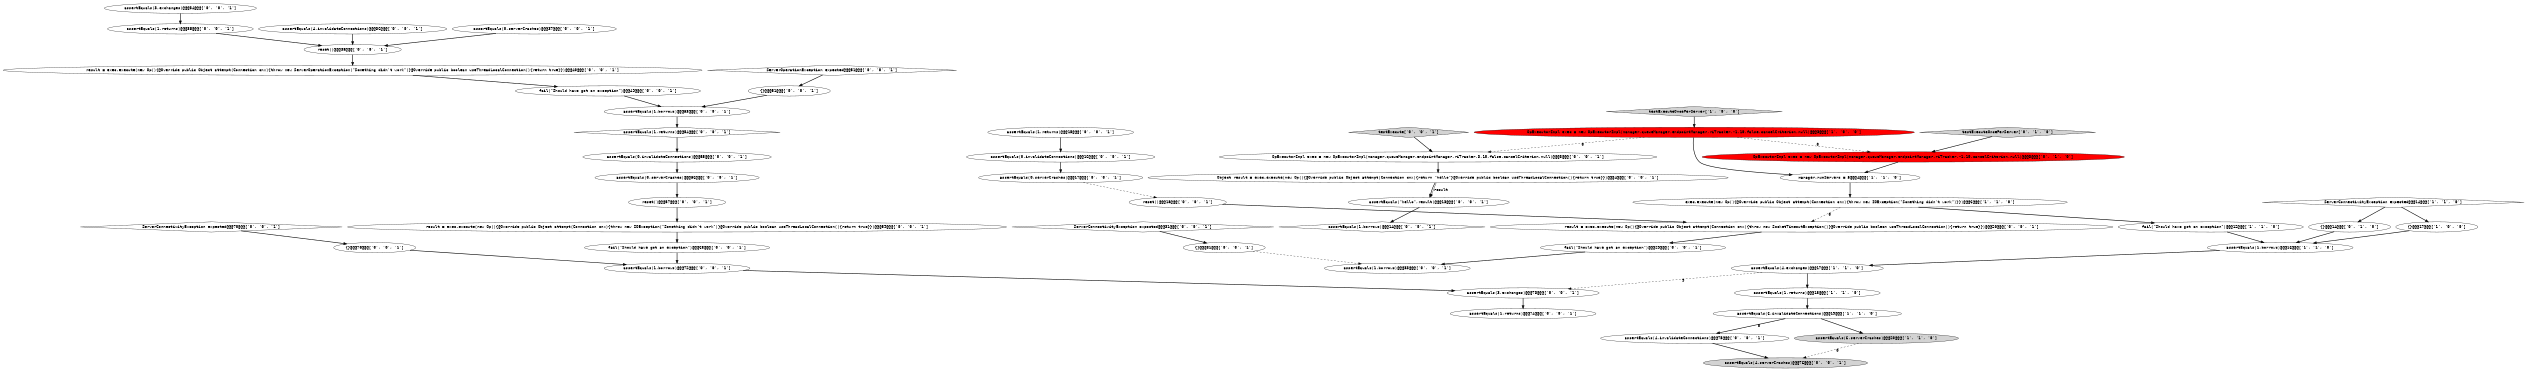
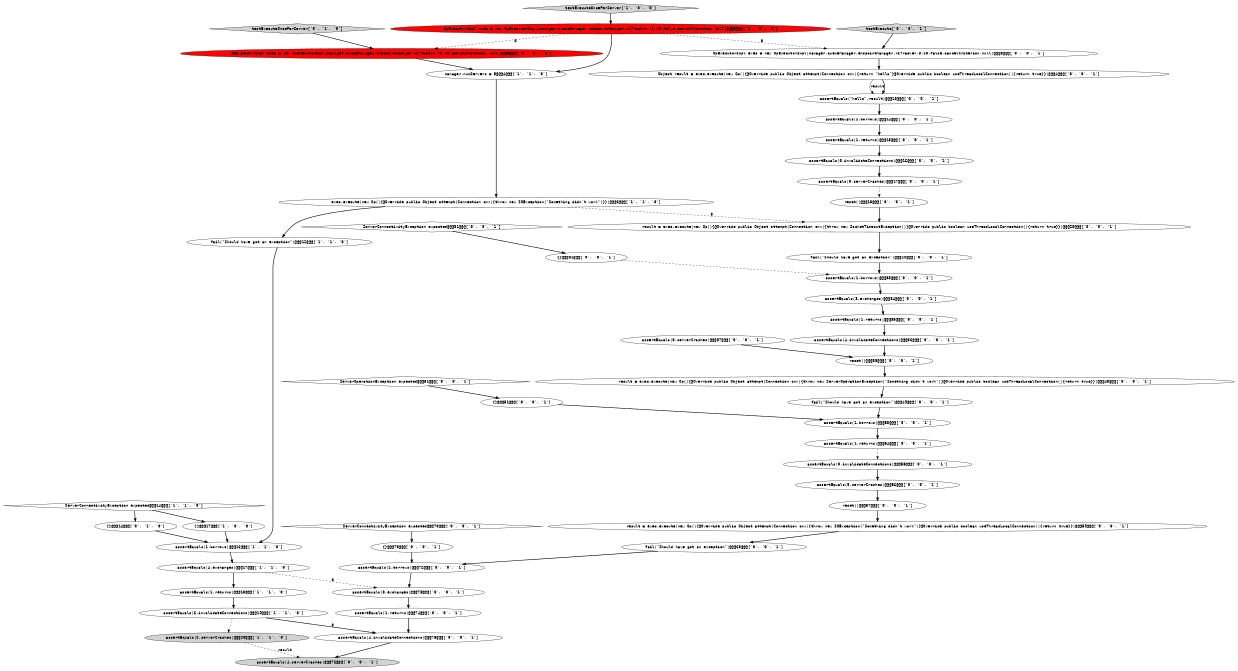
(267, 39) -> (884, 329)
none -> (879, 129)
(677, 132) -> (878, 444)
(677, 143) -> (878, 453)
(1382, 227) -> (879, 120)
(1683, 281) -> (333, 580)
none -> (880, 287)
(1841, 326) -> (231, 624)
(1837, 351) -> (285, 650)
none -> (408, 624)
